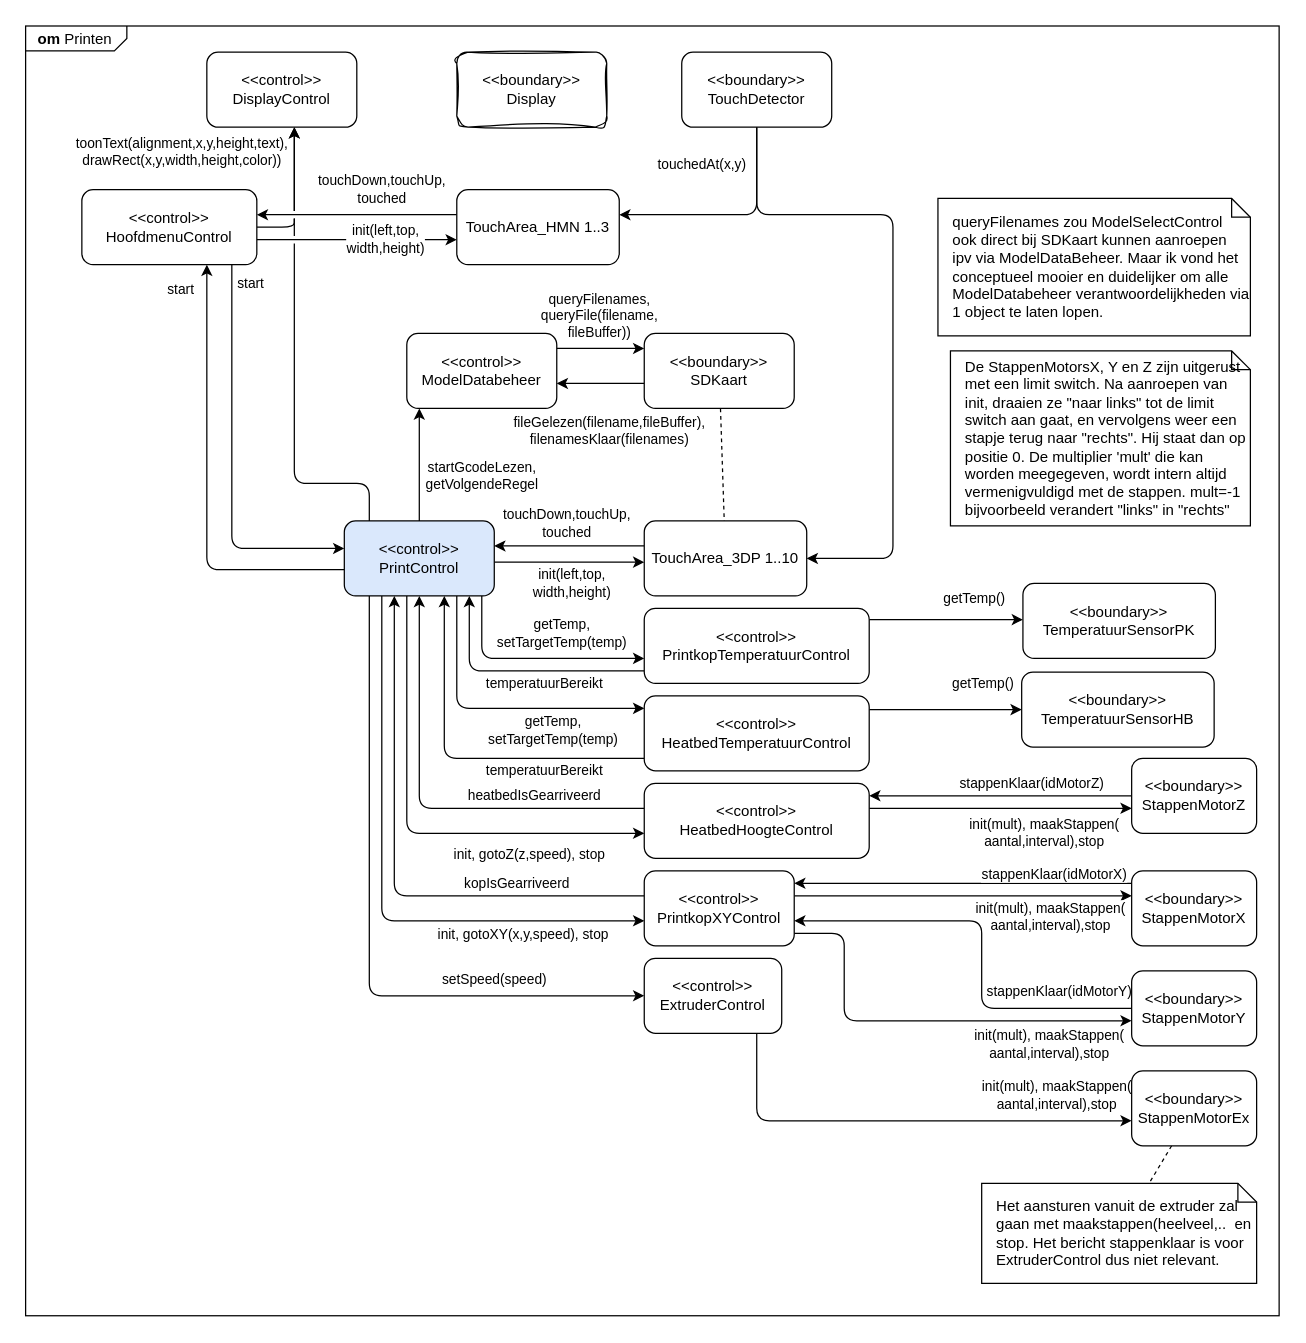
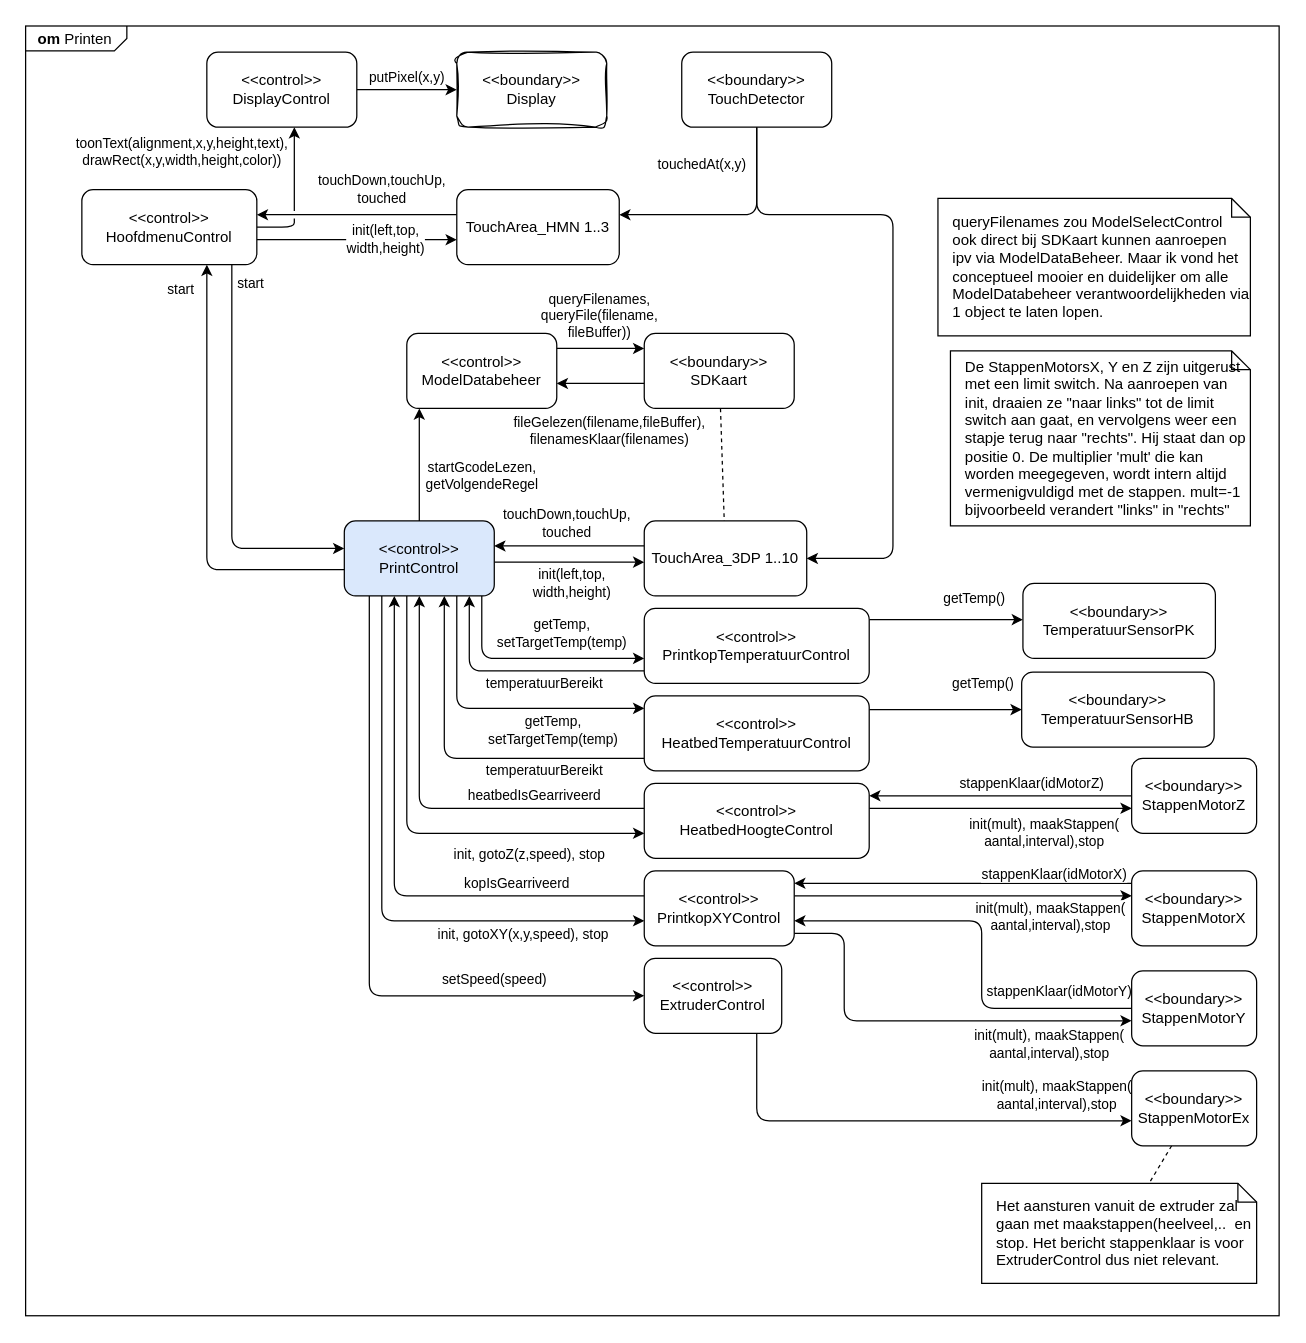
none -> (403, 89)
(294, 400) -> none
